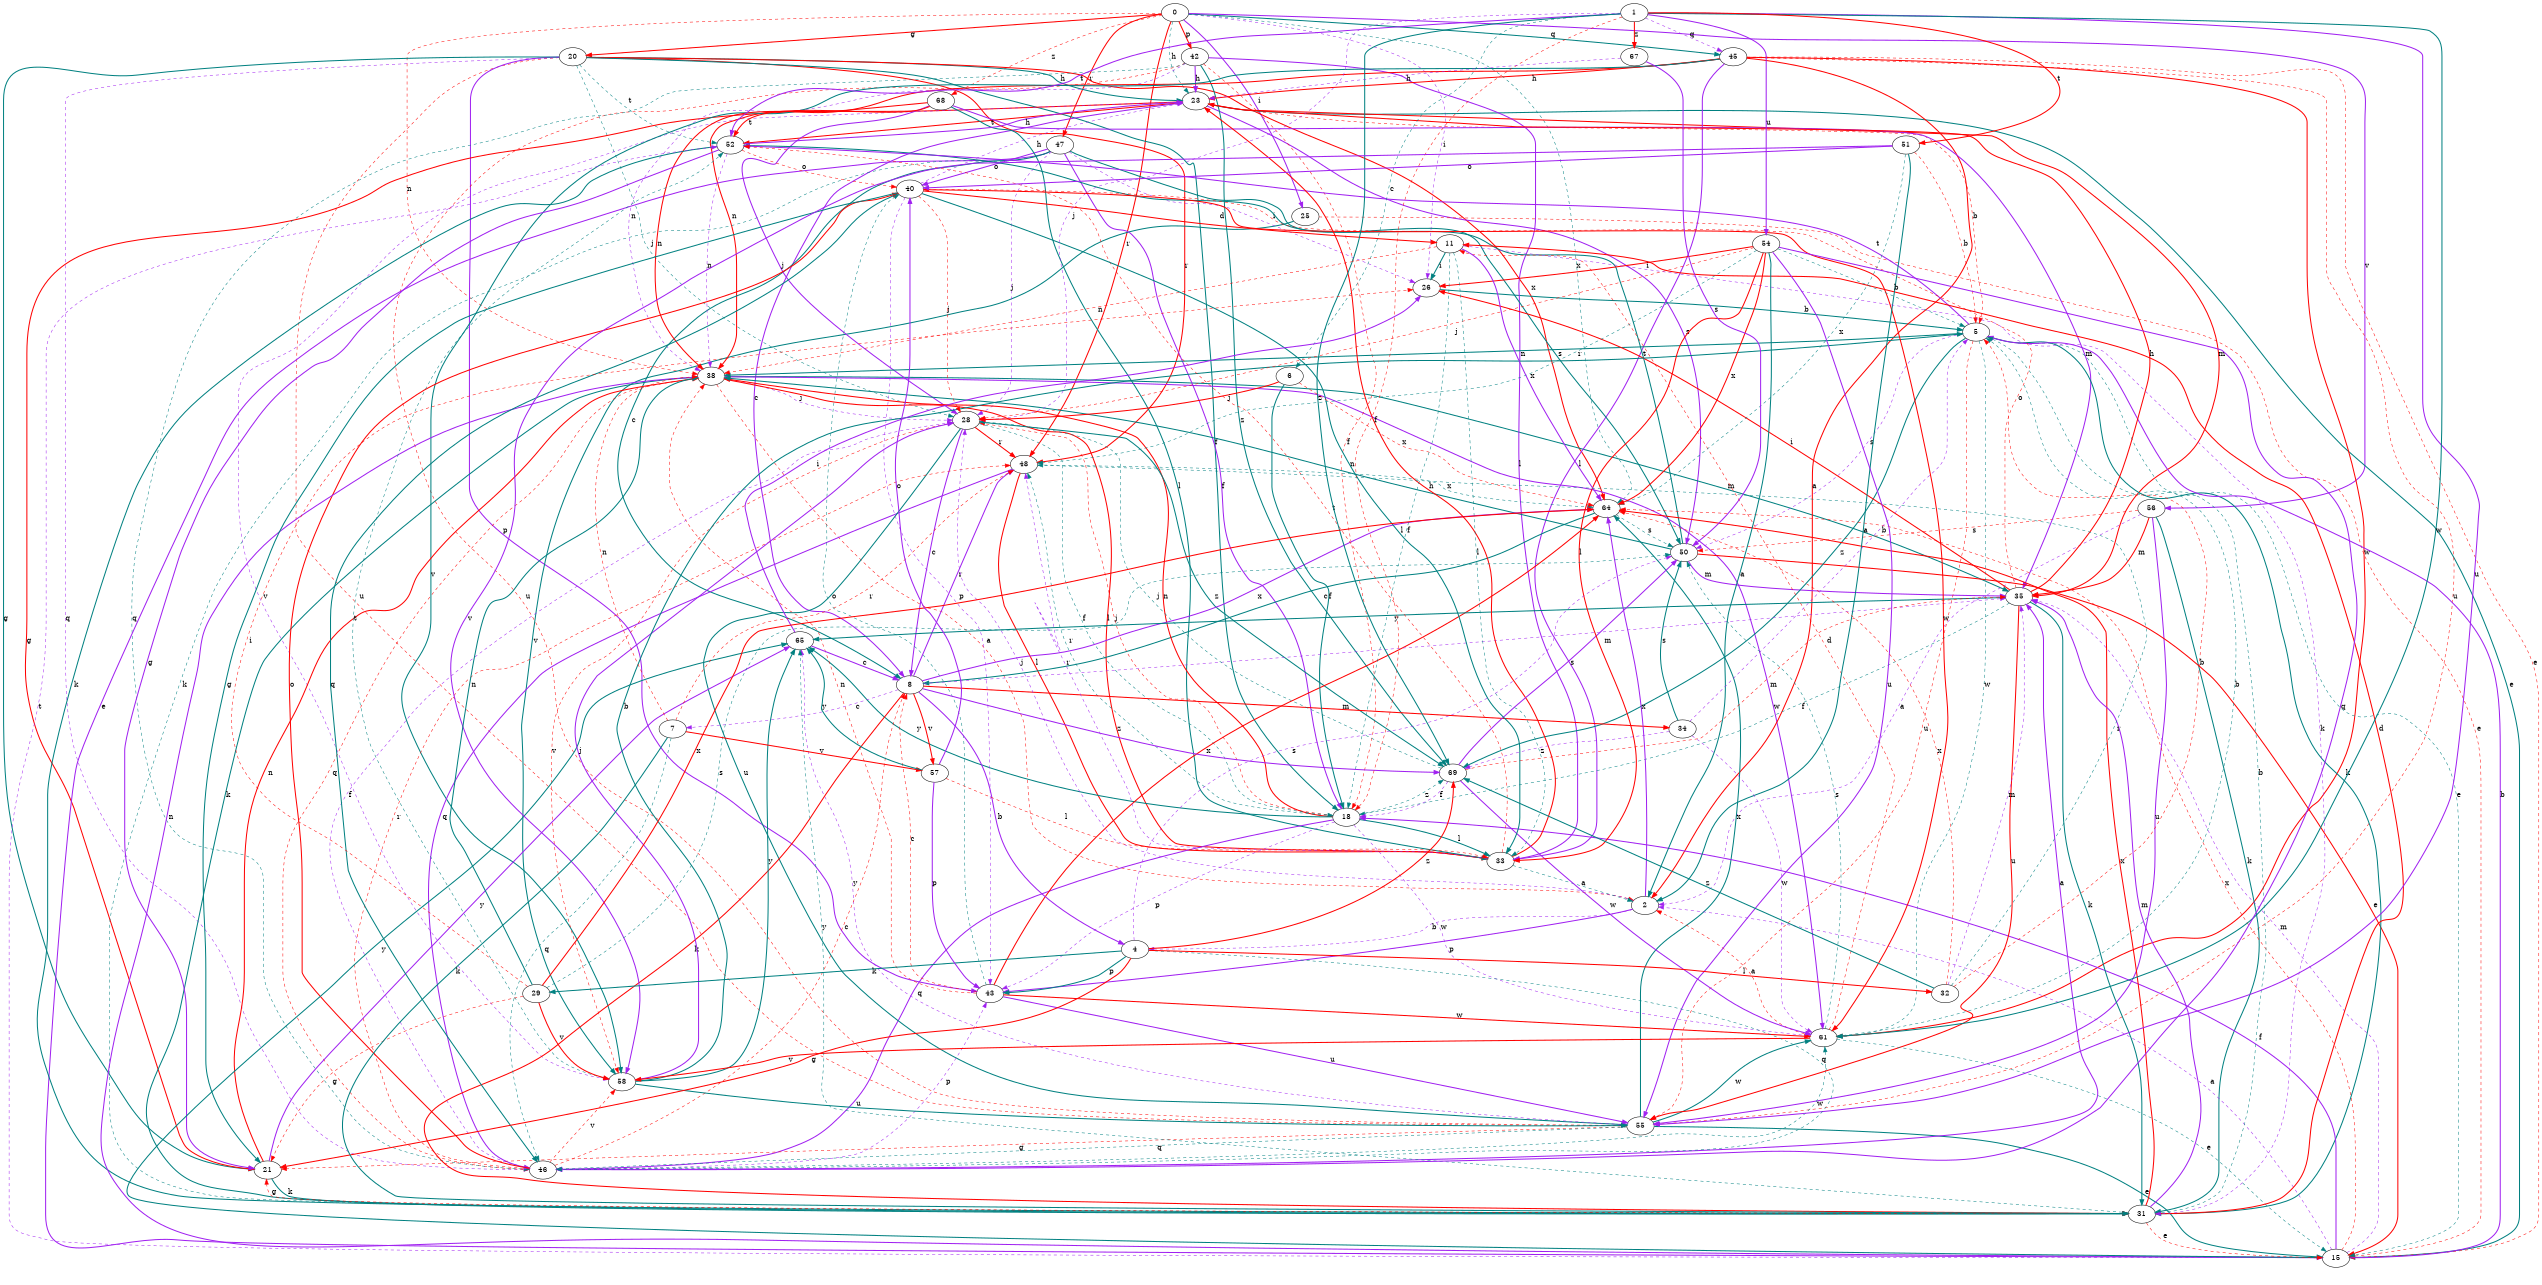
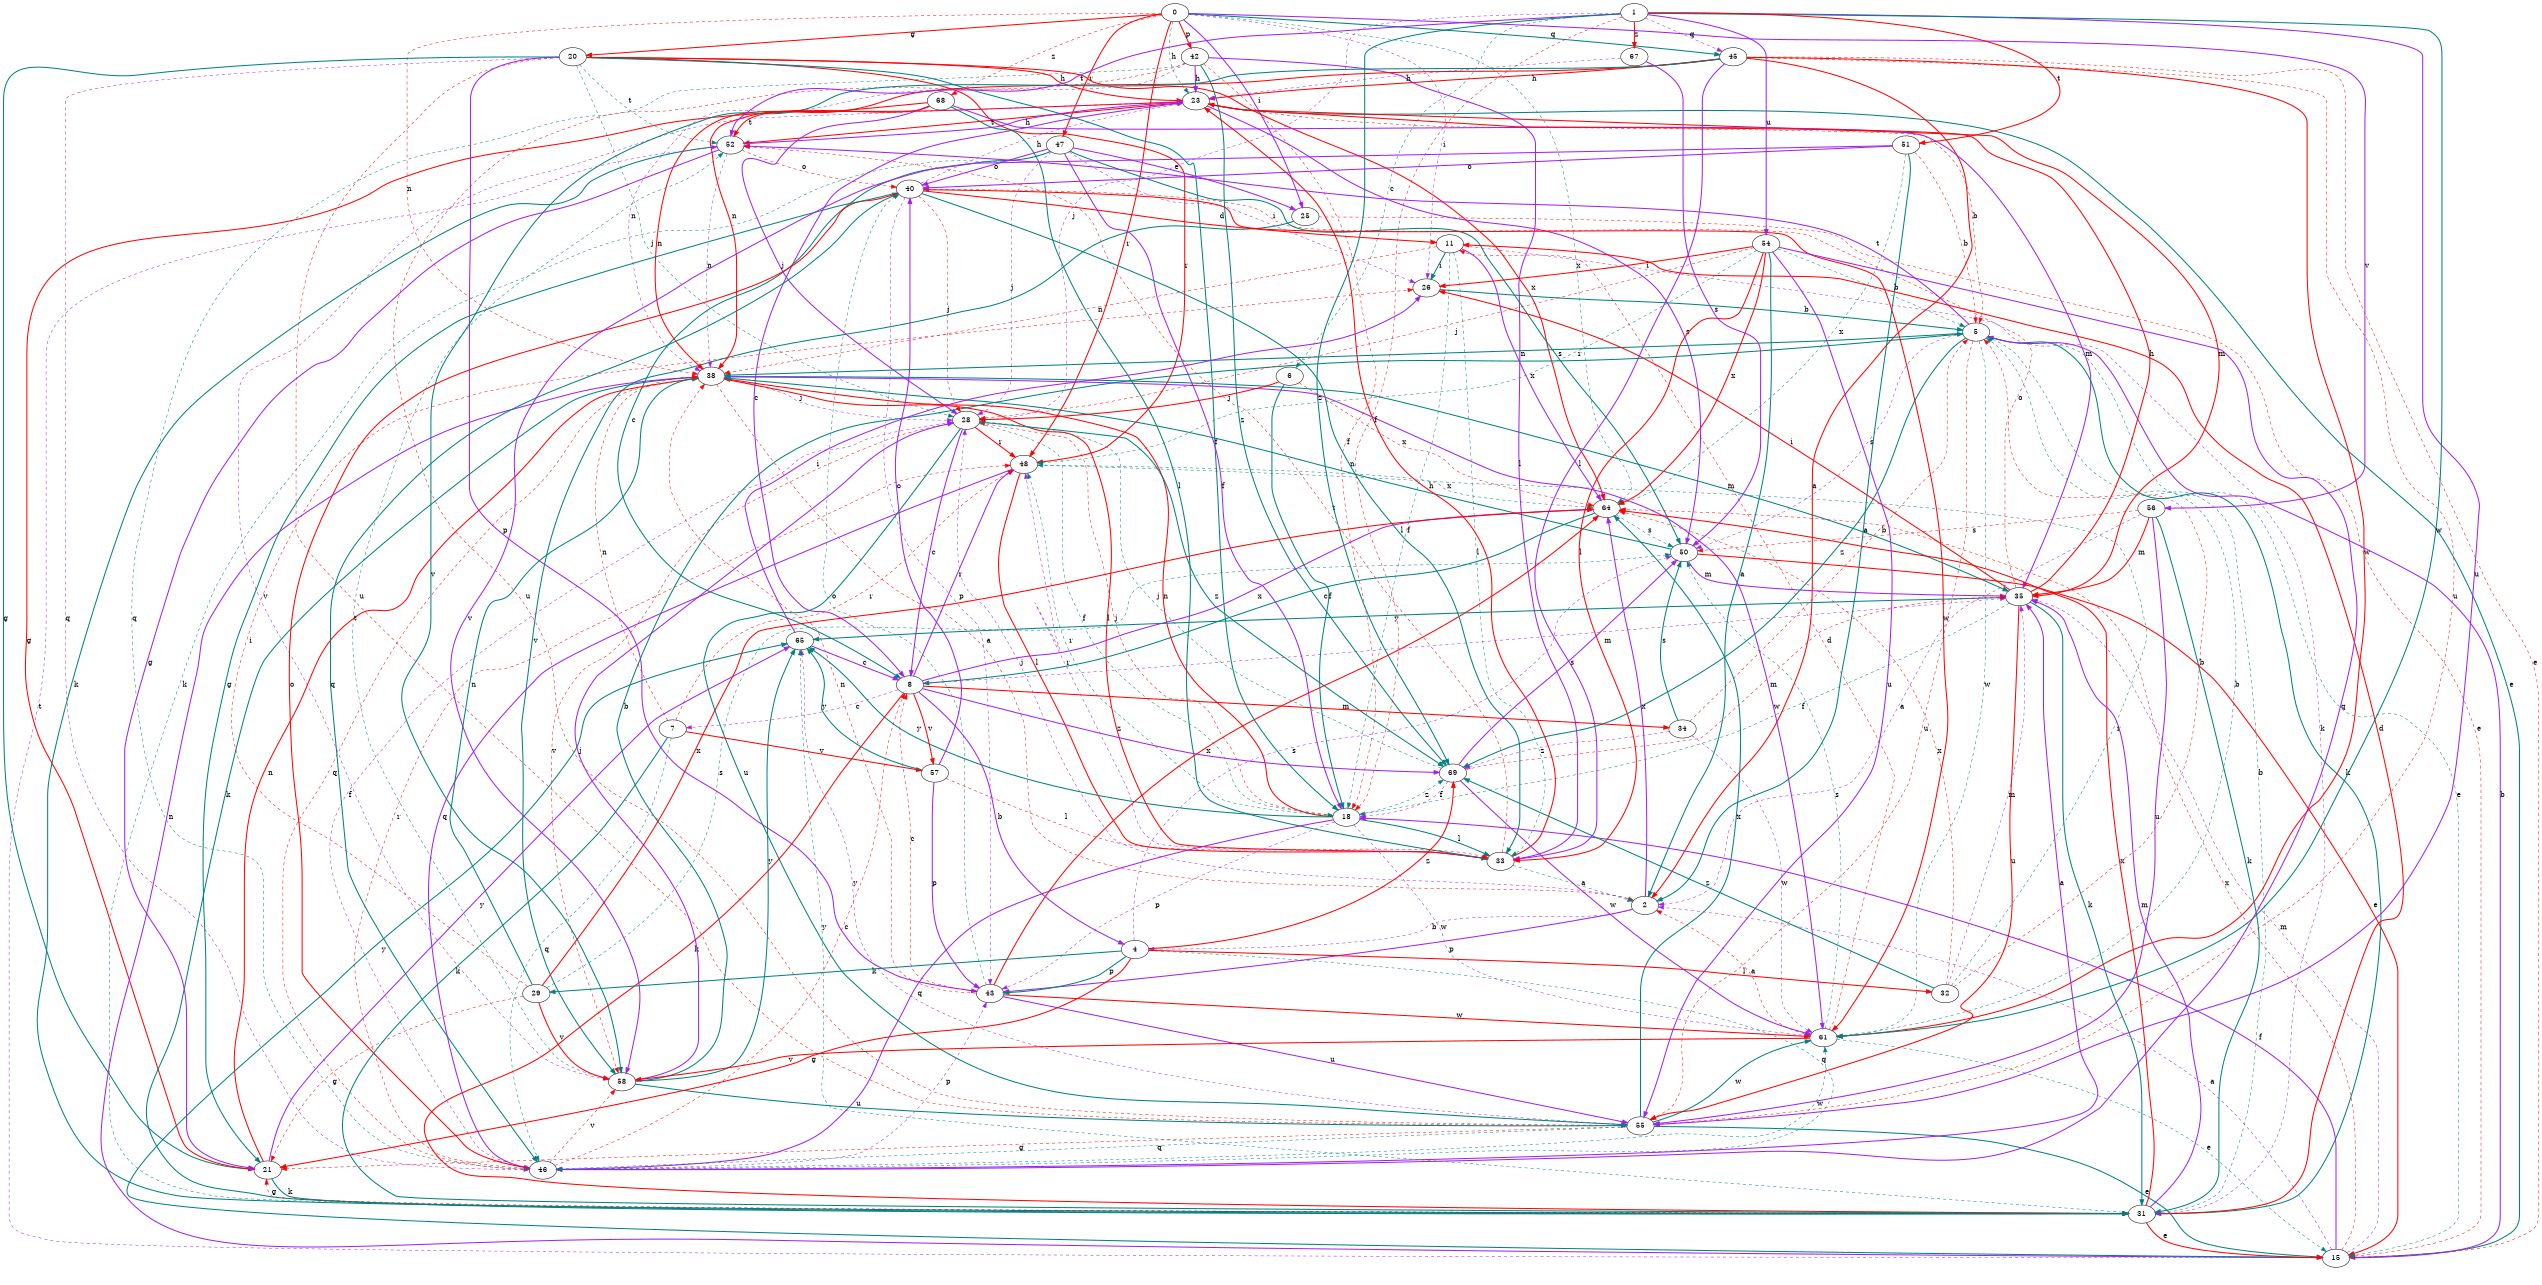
(884, 63) -> (884, 63)
(1270, 211) -> none
(1853, 557) -> (1853, 557)
(515, 1247) -> (1178, 172)
(2227, 1253) -> (2227, 1253)
